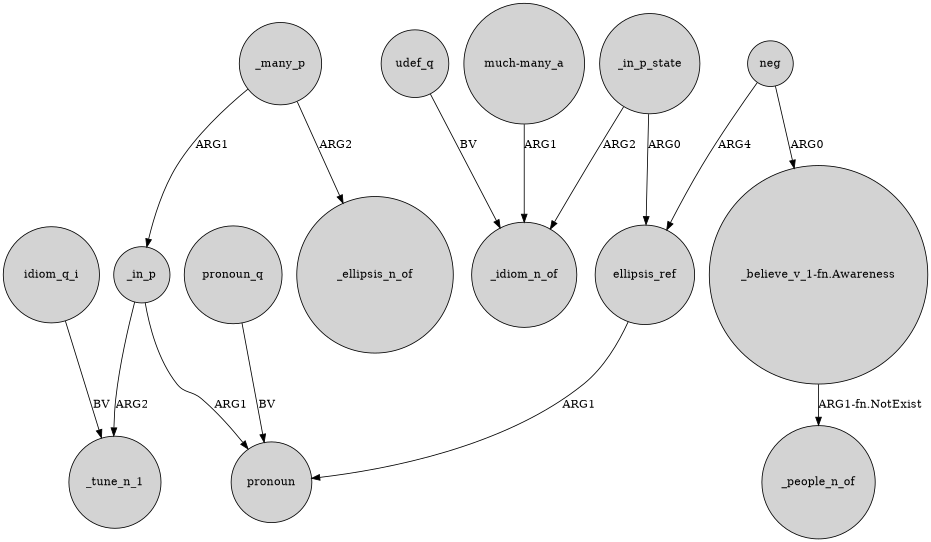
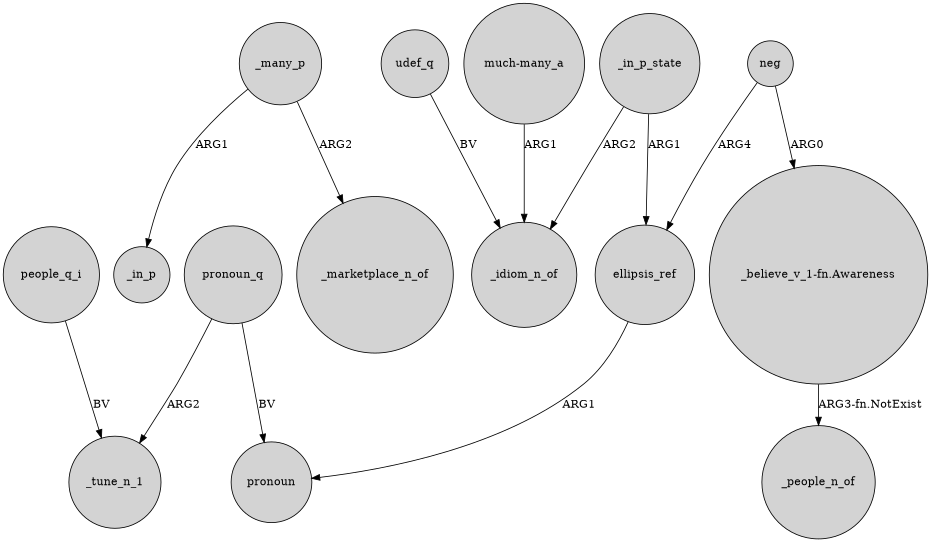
(665, 145) -> (665, 145)
(51, 275) -> (51, 275)
(375, 275) -> (375, 275)
(121, 364) -> (180, 379)
(177, 384) -> none
(870, 405) -> (870, 405)
